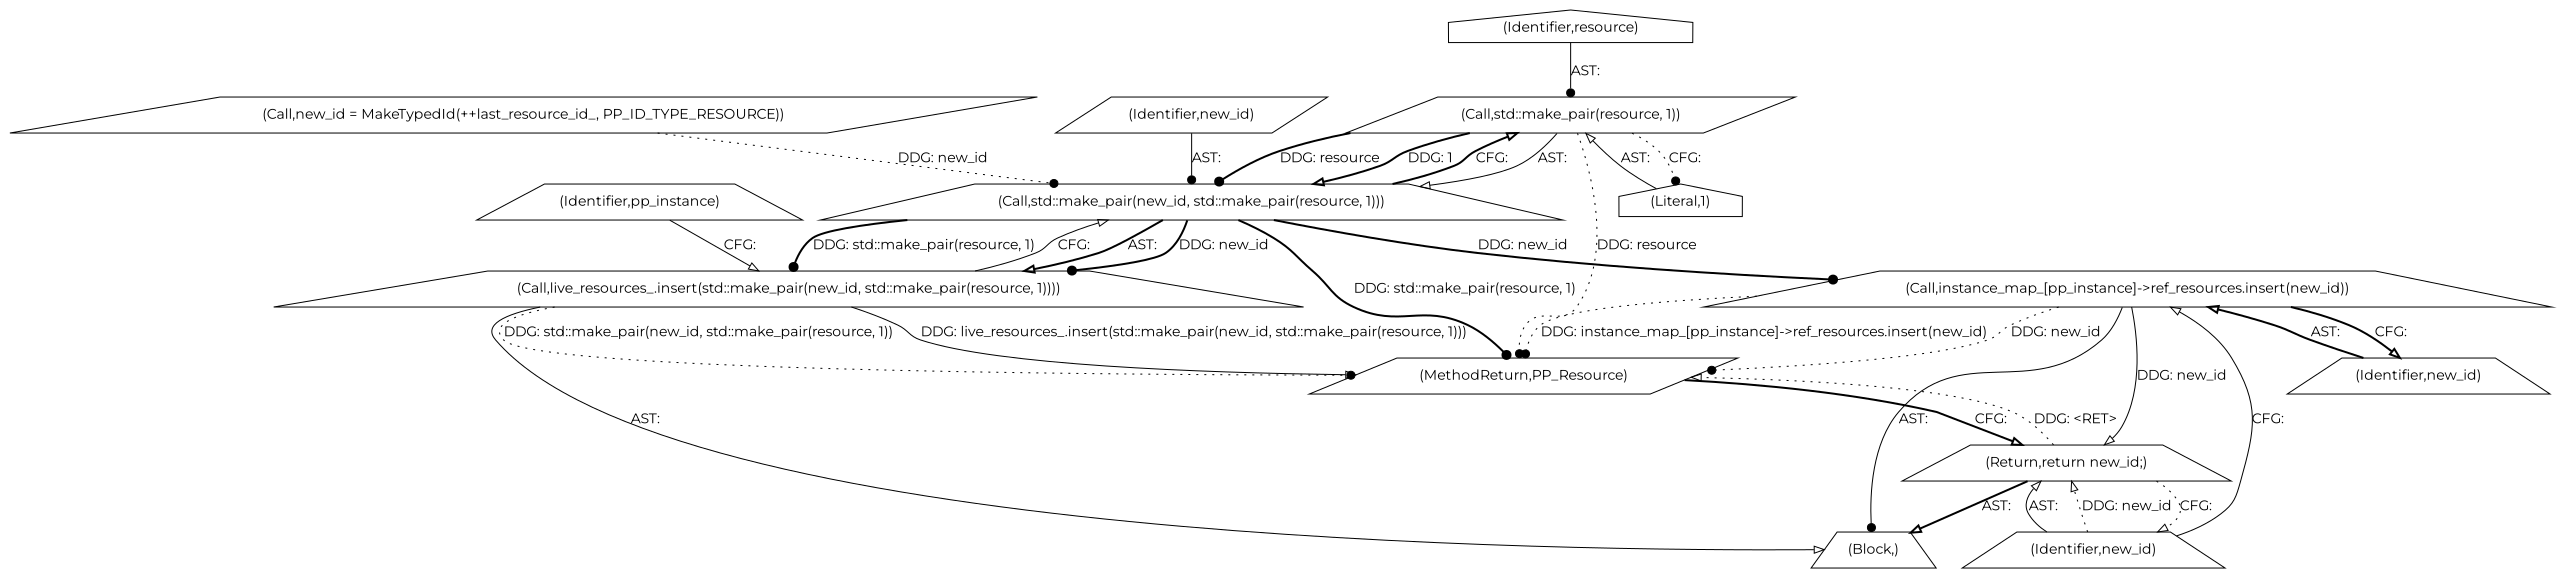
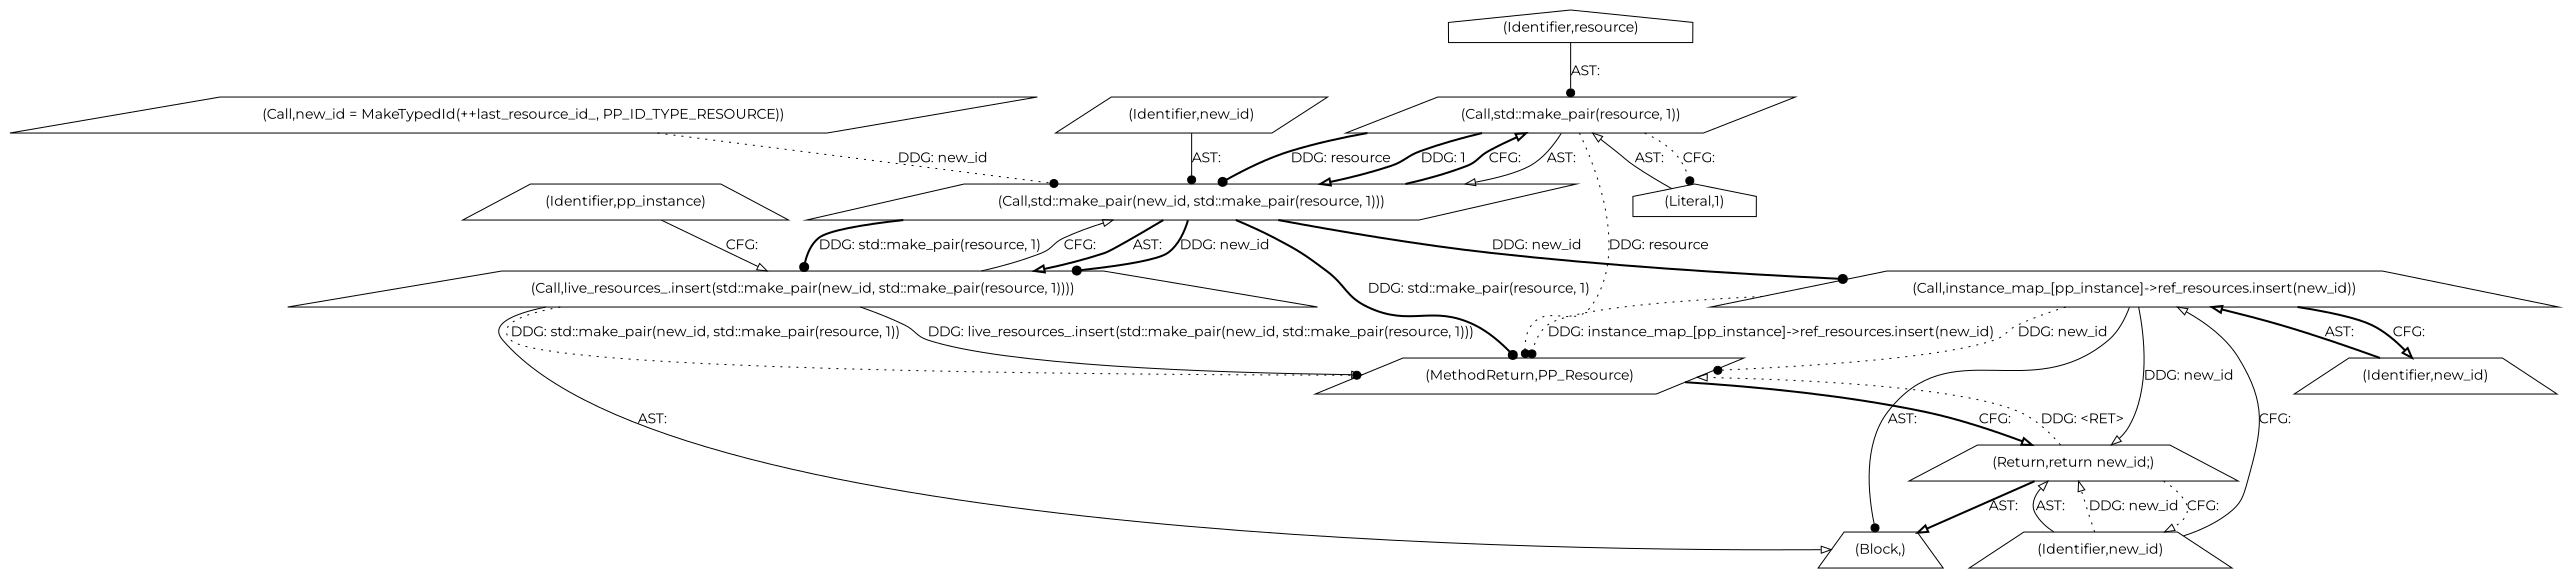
(1192, 202) -> (1192, 202)
